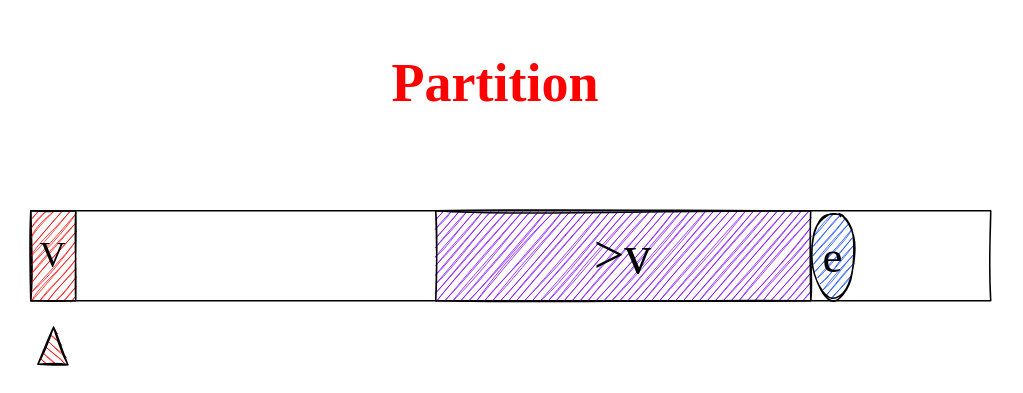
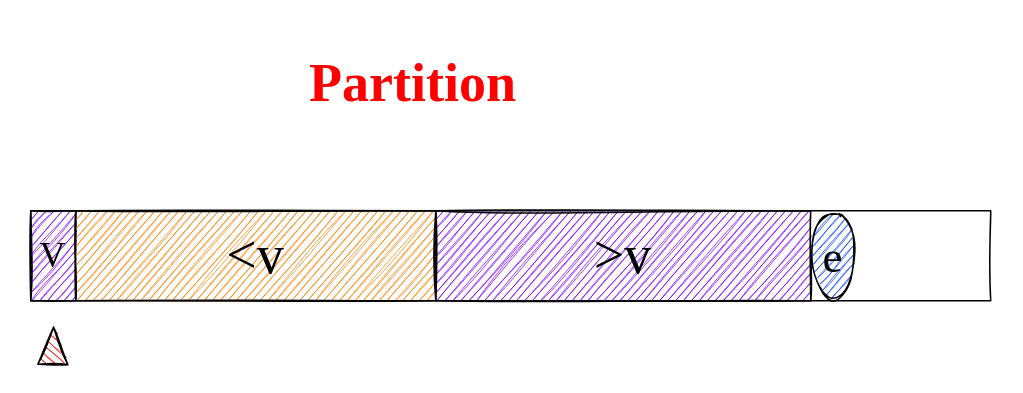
(496, 83) -> (413, 83)
(53, 256) -> (53, 256)
none -> (256, 256)
